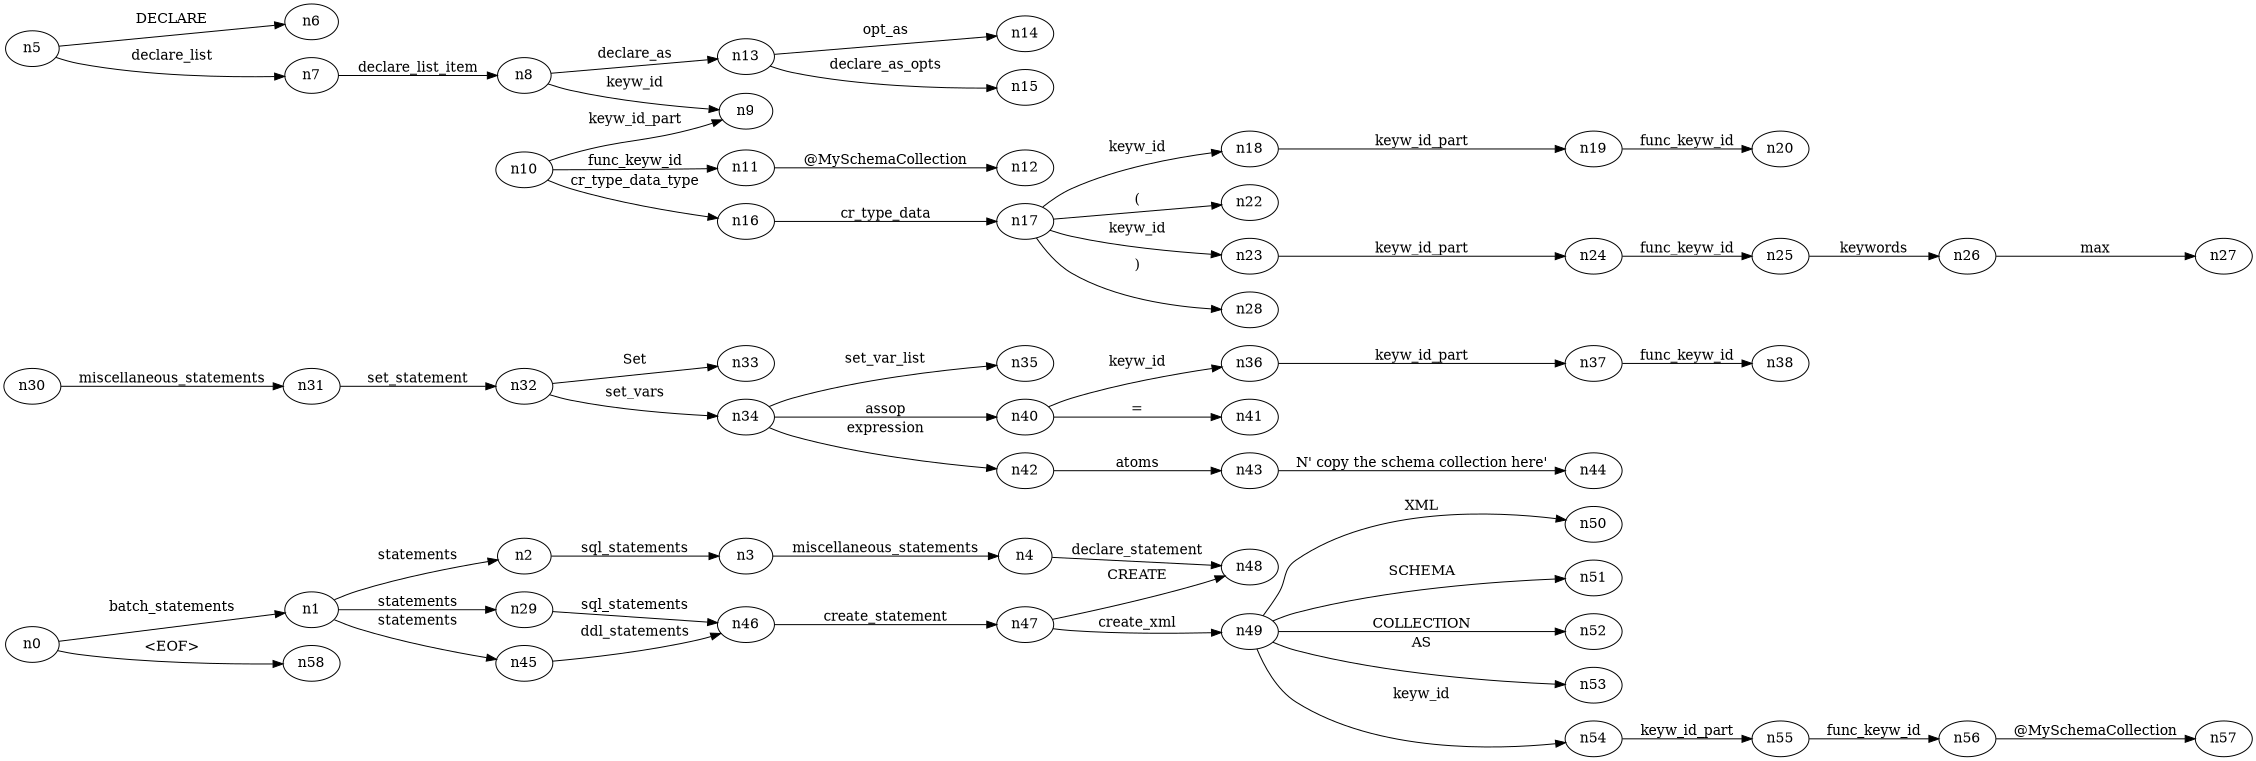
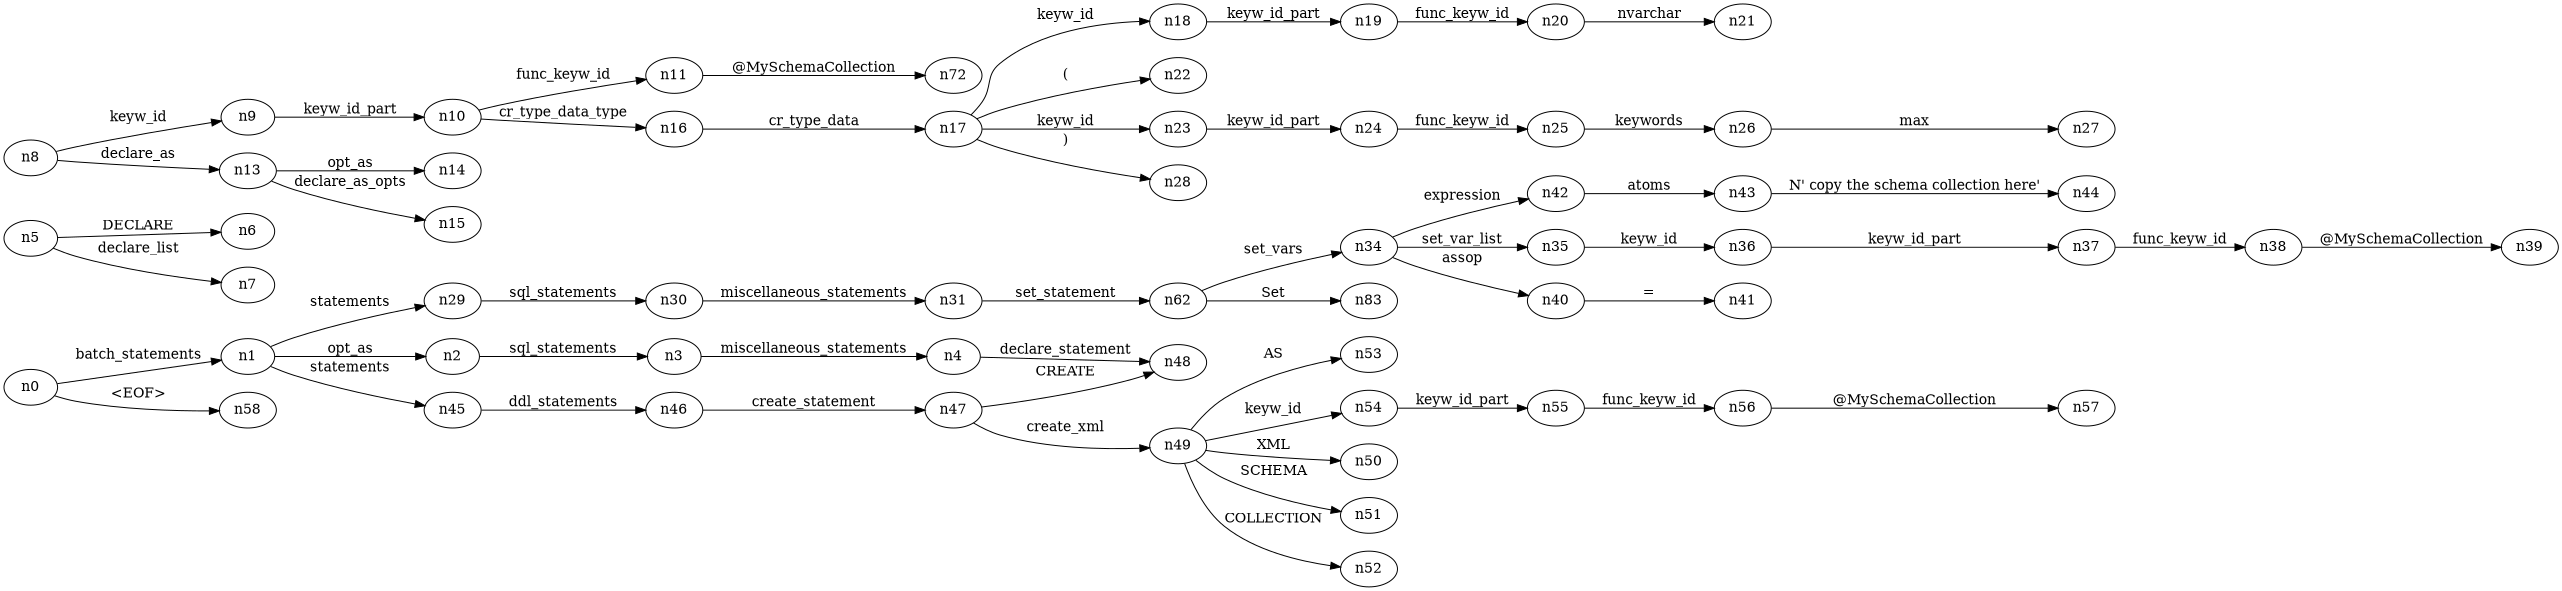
none -> (1743, 22)
(413, 75) -> none
(631, 141) -> (344, 117)
(1025, 168) -> (954, 75)
none -> (2530, 247)
(746, 363) -> (1369, 301)
(1129, 384) -> (1644, 247)
(524, 386) -> (1178, 301)
(418, 556) -> (350, 349)
(630, 617) -> (559, 301)
